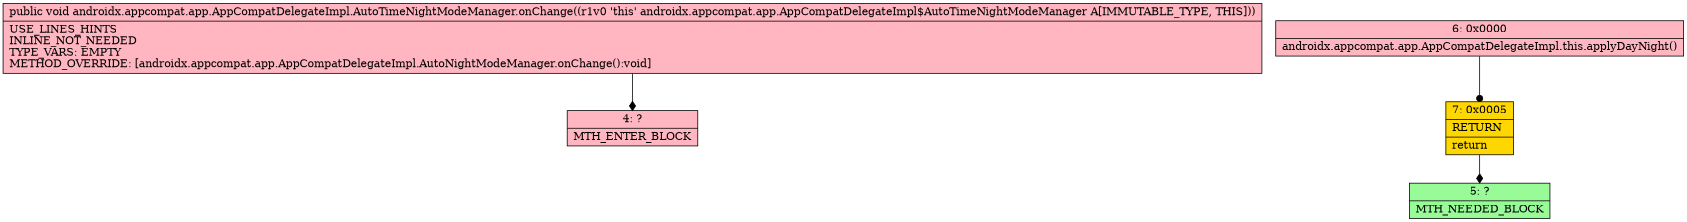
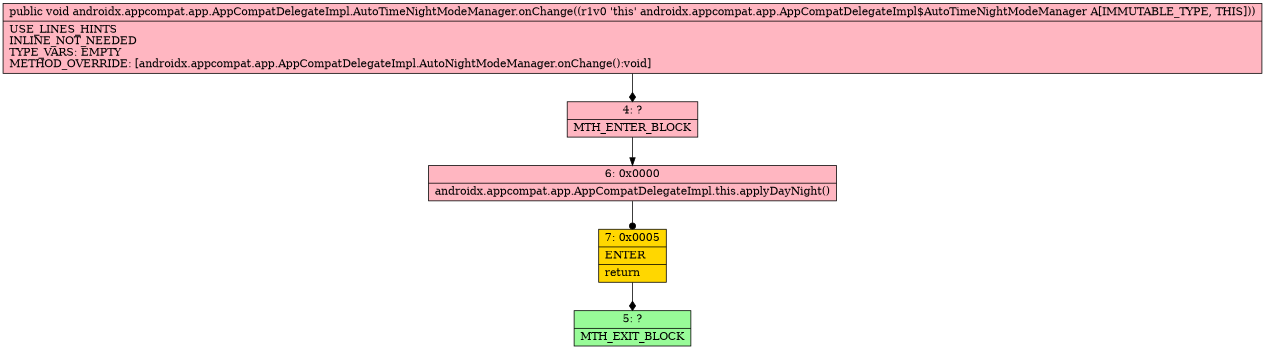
(1477, 128) -> (625, 255)
none -> (632, 147)
(1480, 209) -> (632, 337)
